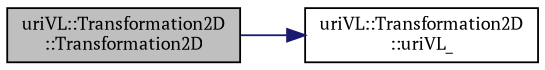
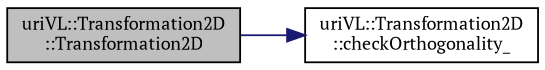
(422, 35) -> (422, 35)
